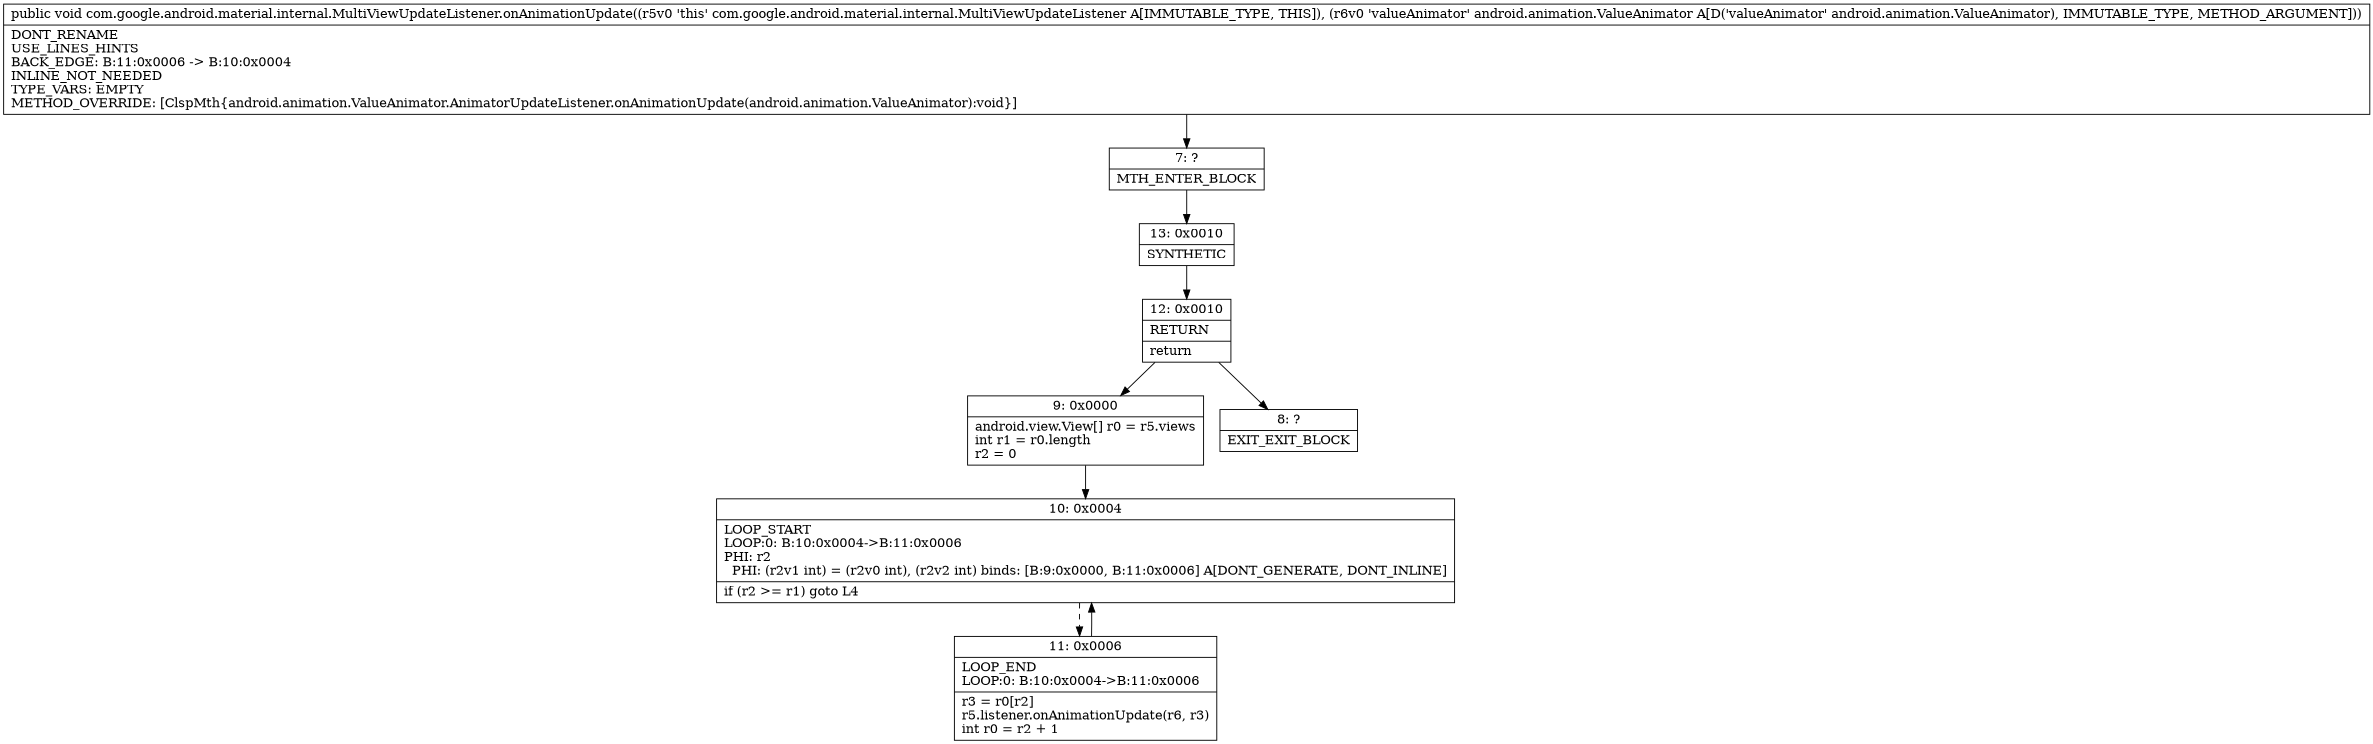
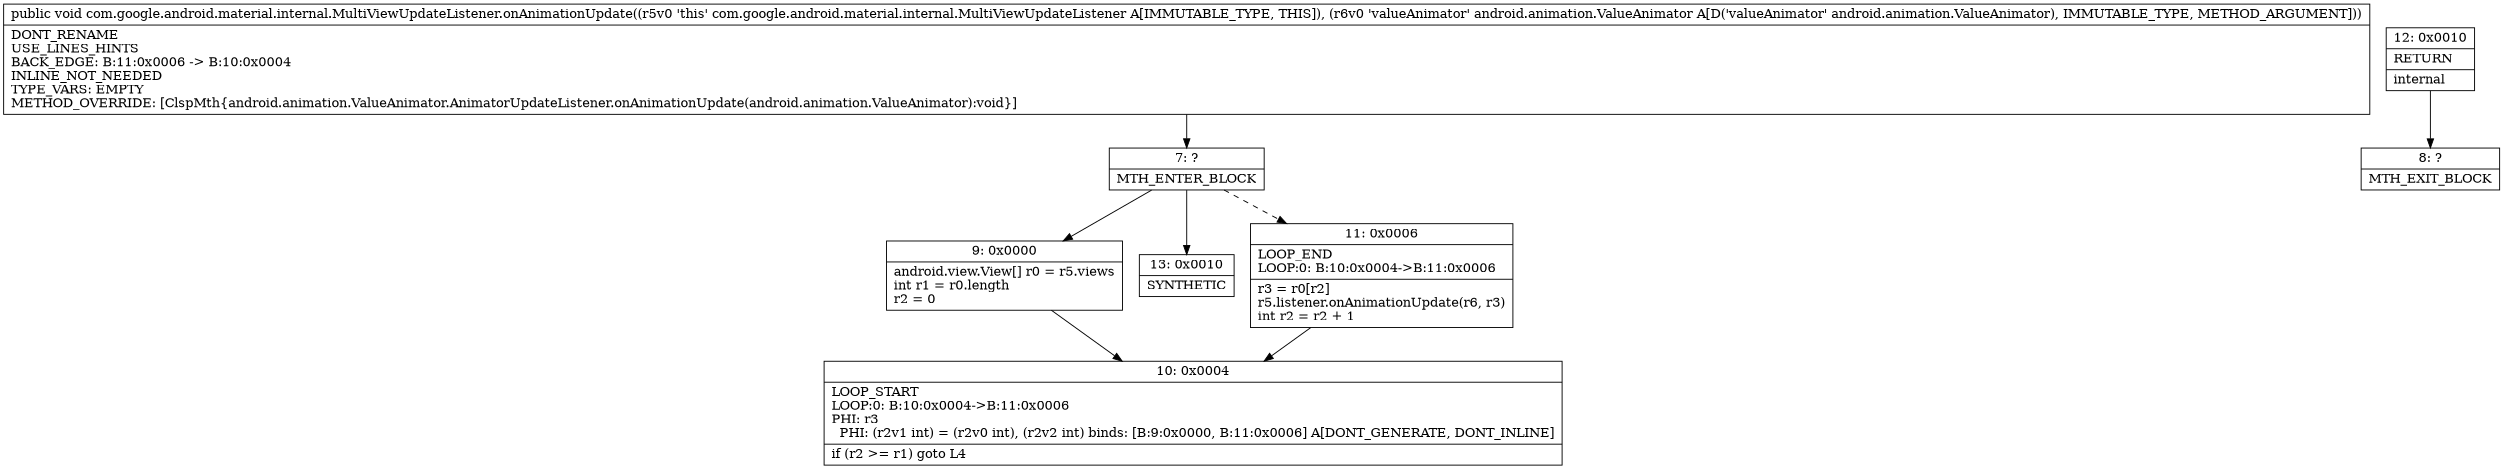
(1187, 278) -> none
(1171, 351) -> (2419, 80)
(1141, 376) -> (1111, 213)
(1289, 441) -> (2430, 179)
(750, 557) -> (857, 420)
(1079, 615) -> (1251, 205)
(1010, 729) -> (1307, 317)
